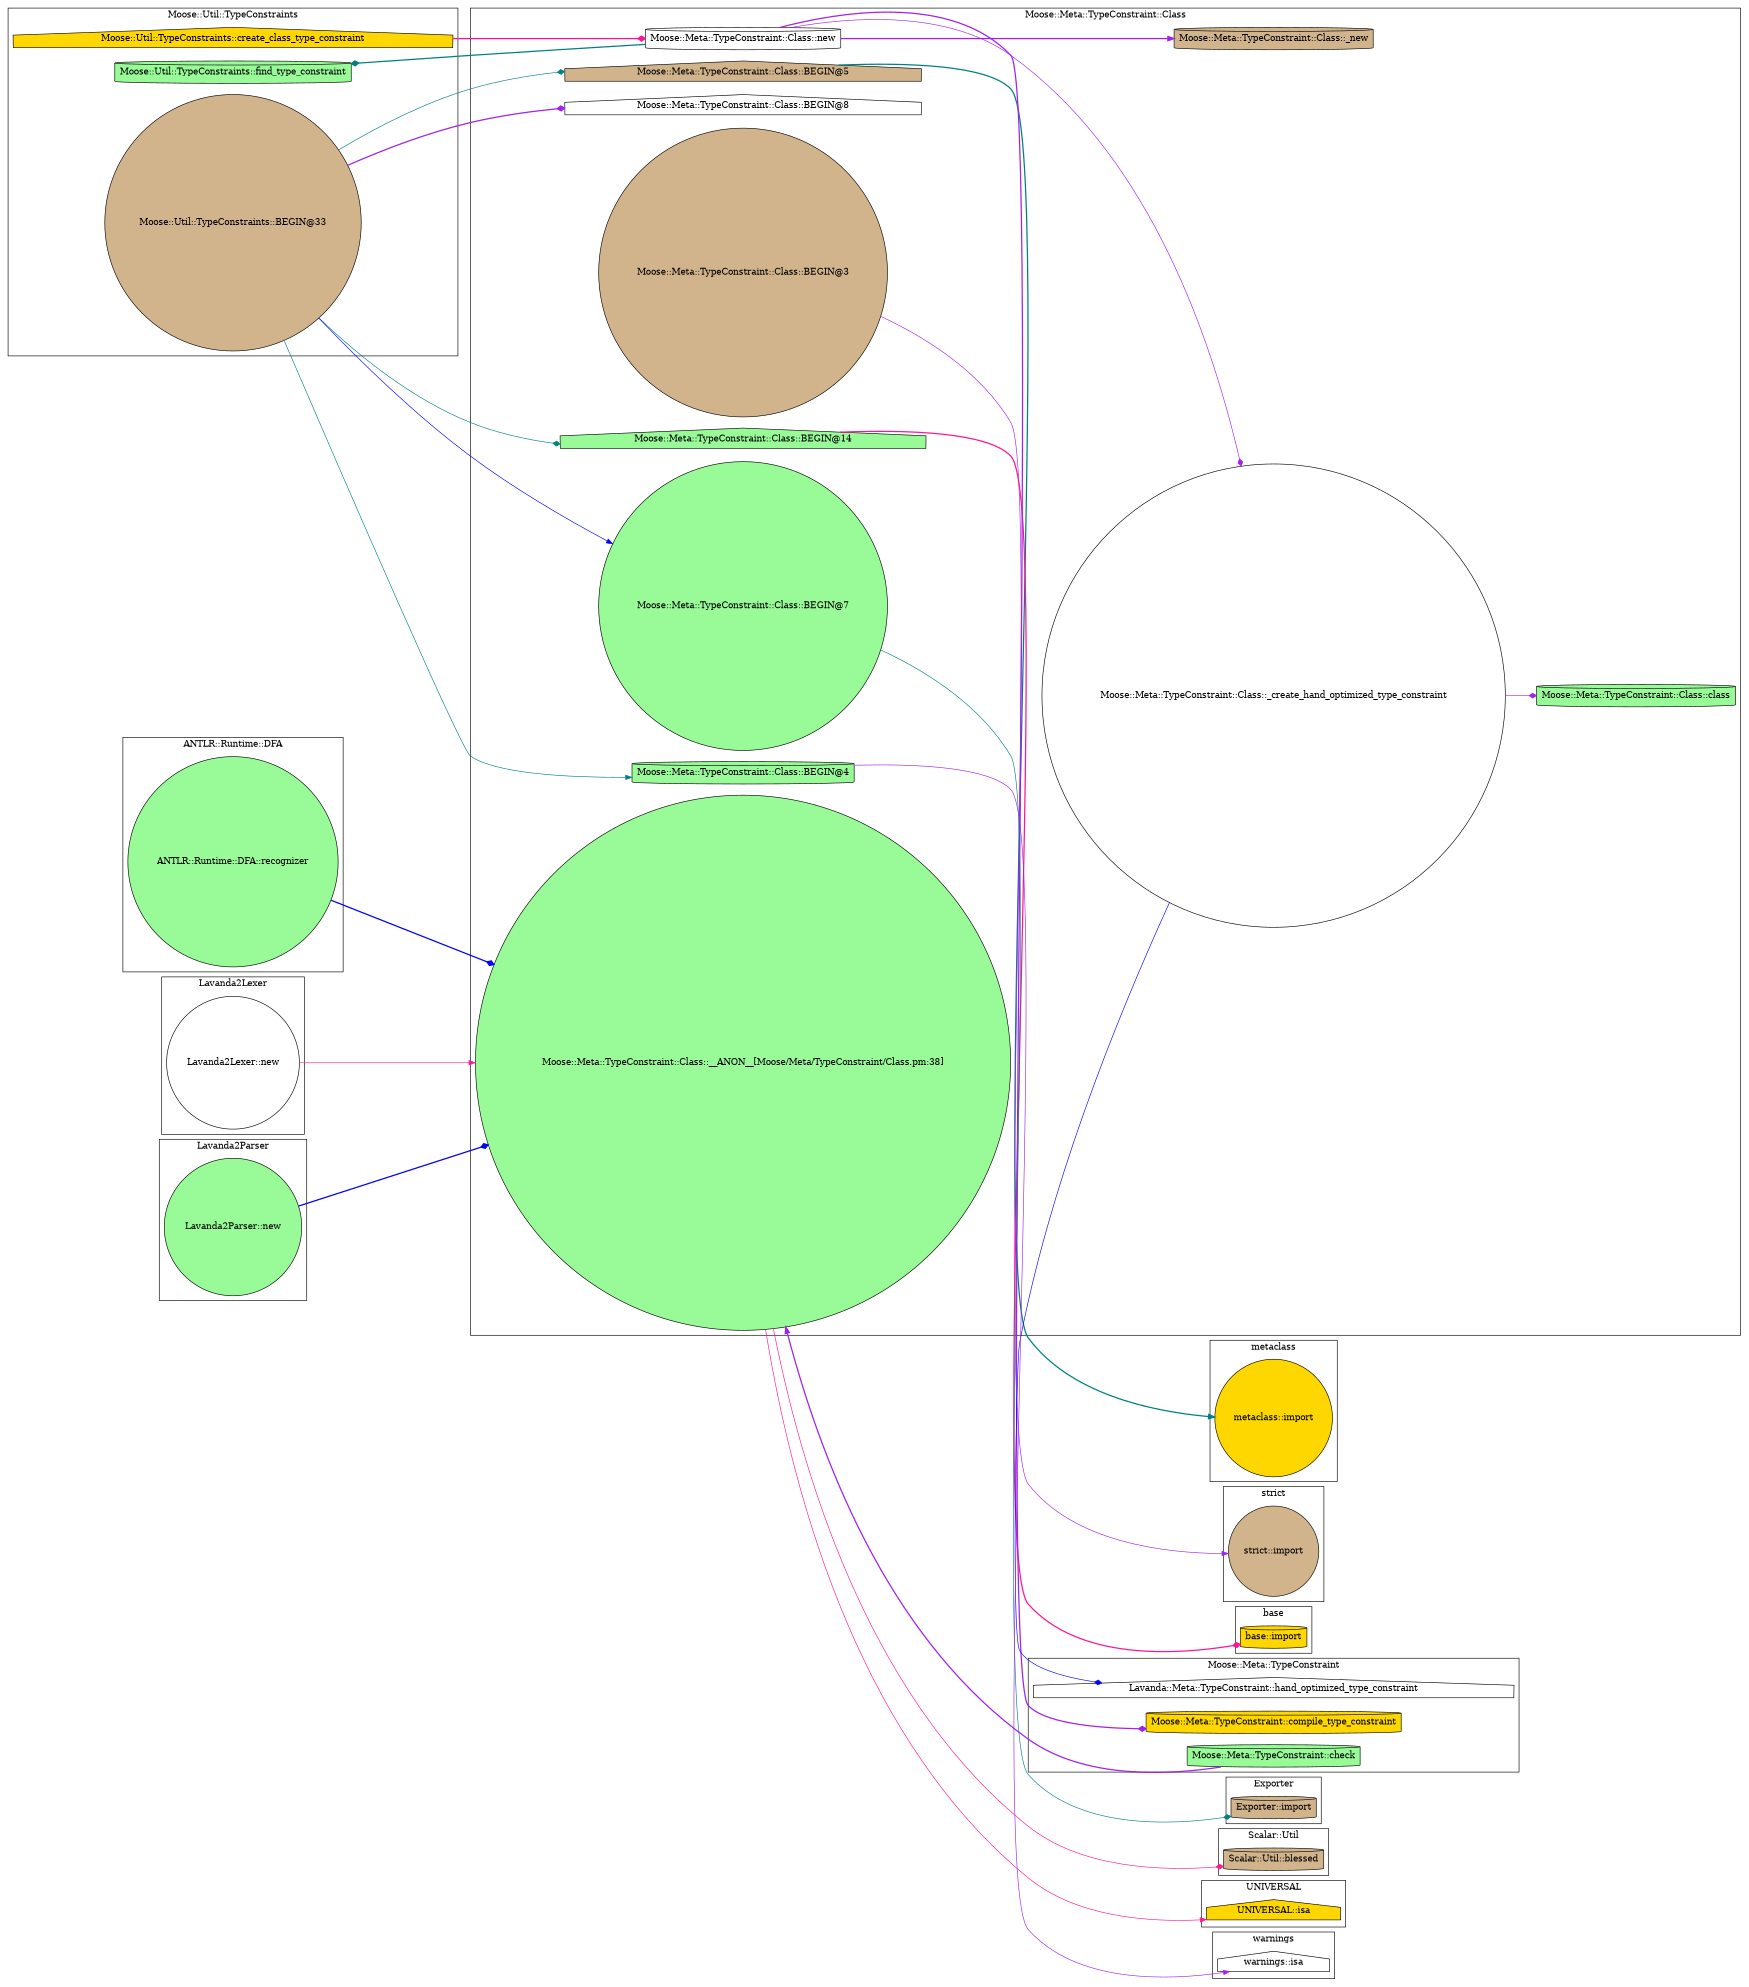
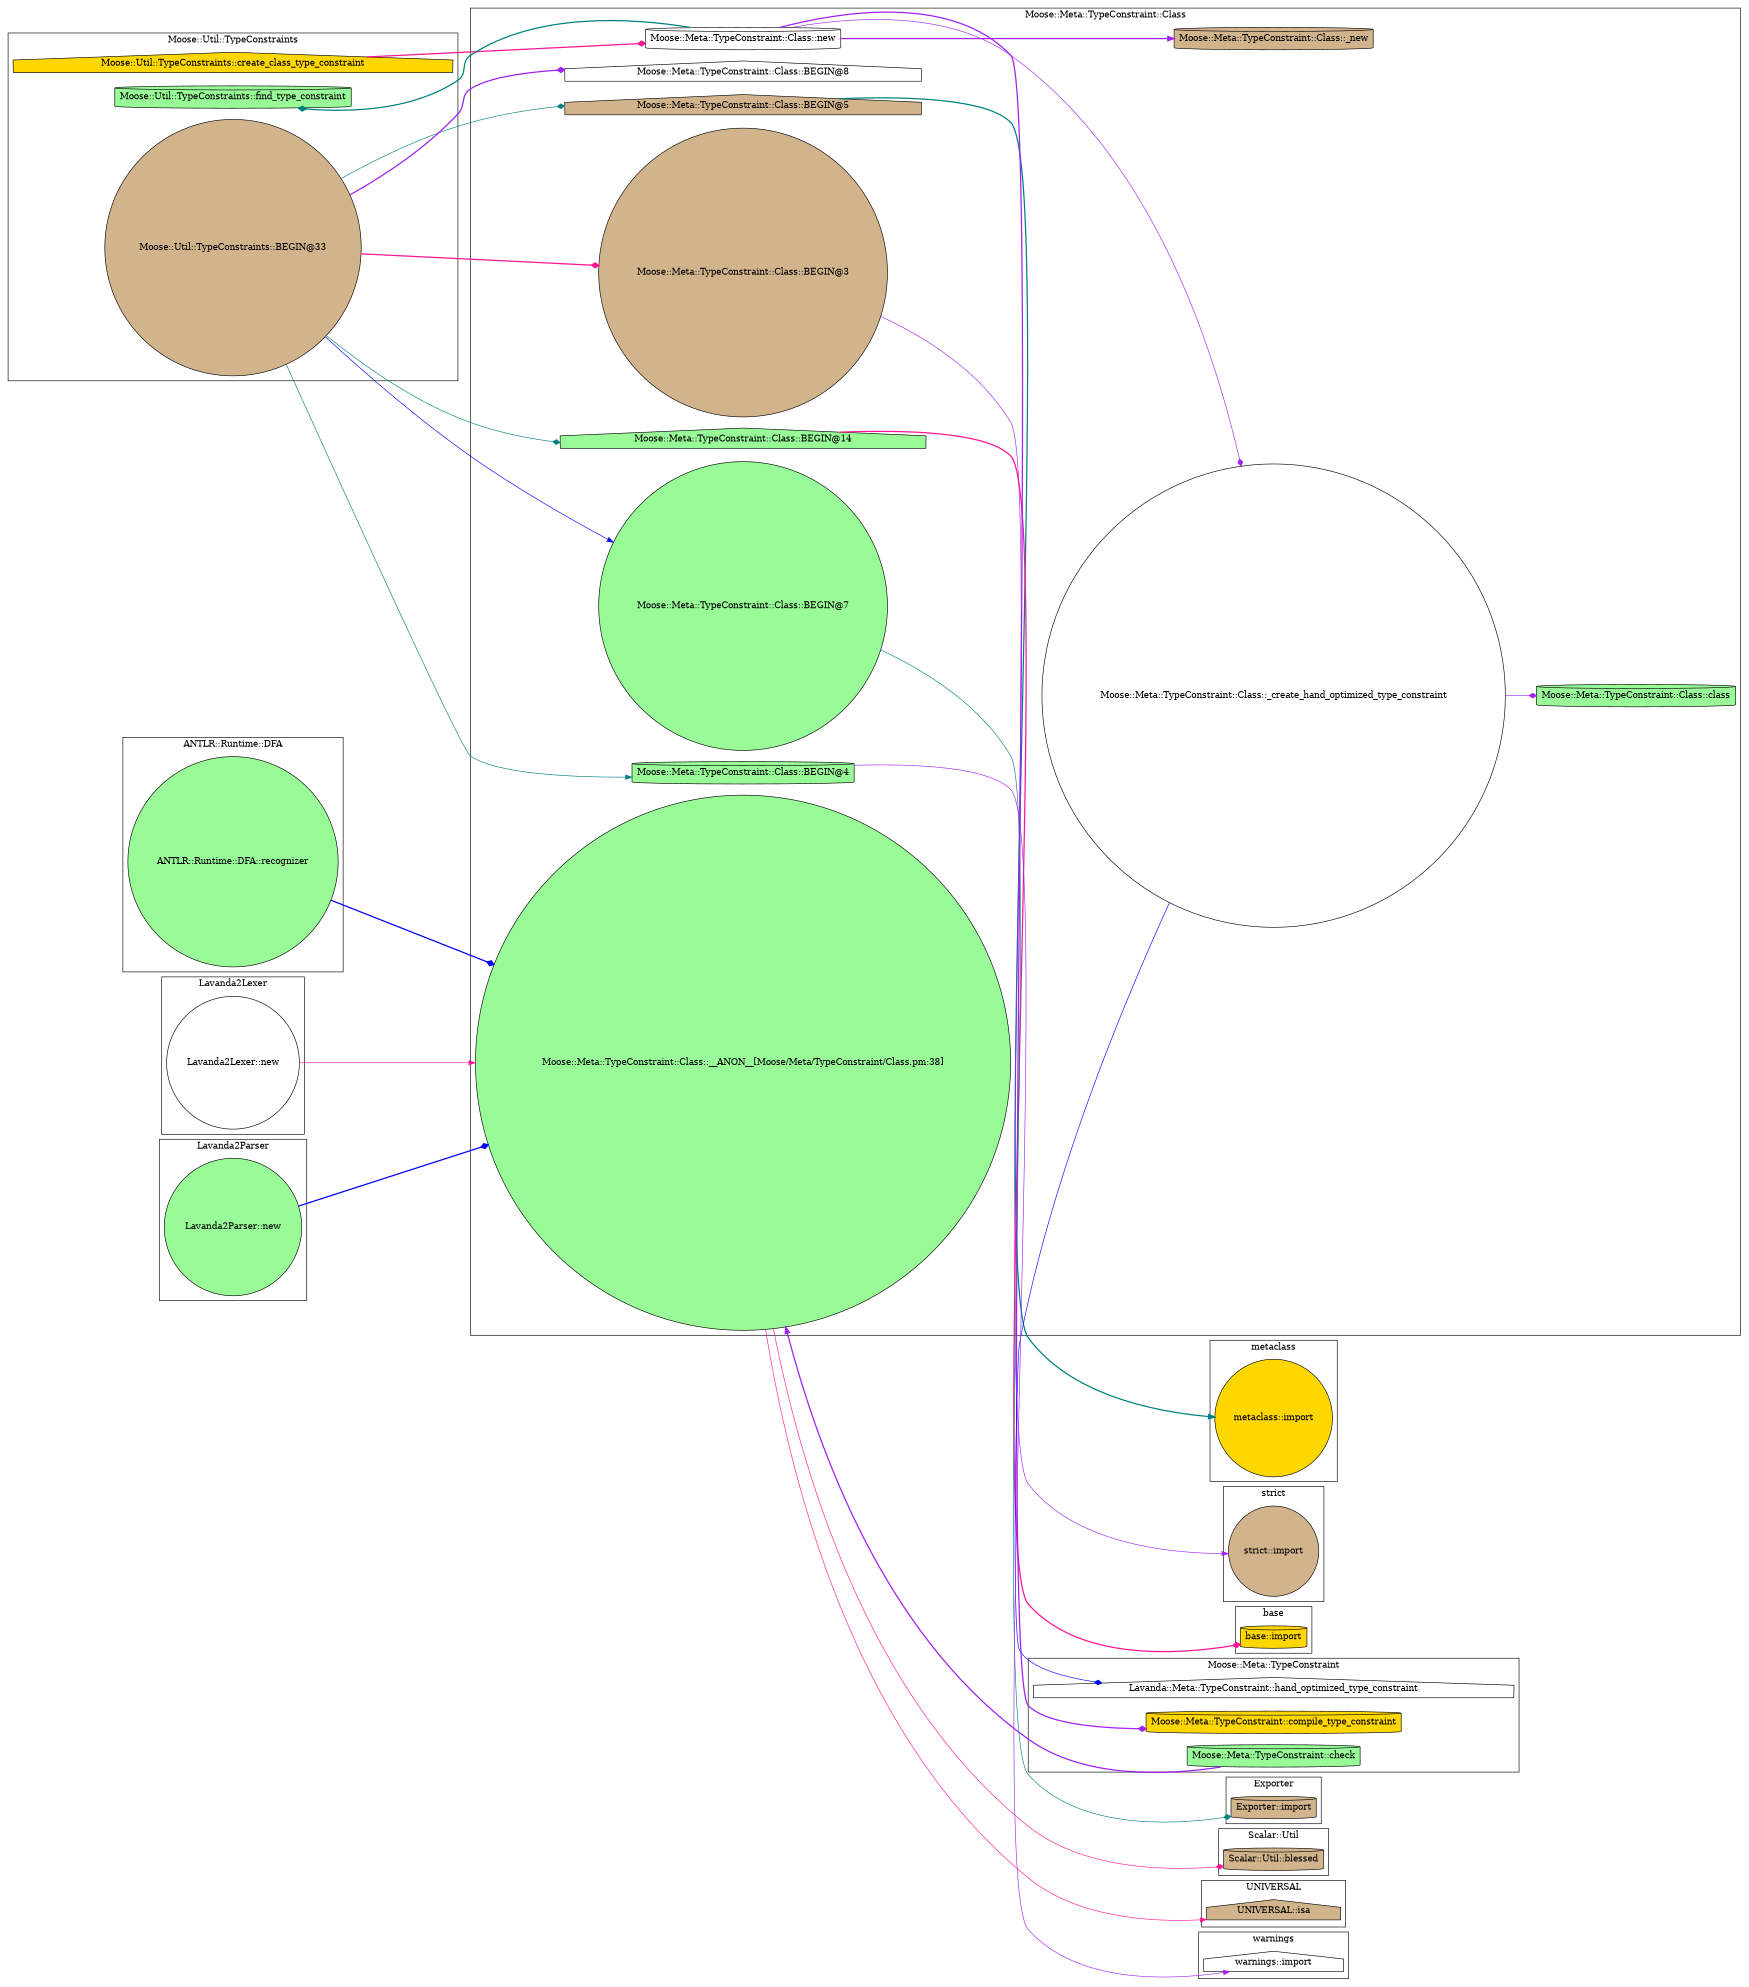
none -> (476, 260)
(1274, 1911) -> (1274, 1911)
(1274, 1962) -> (1274, 1962)
